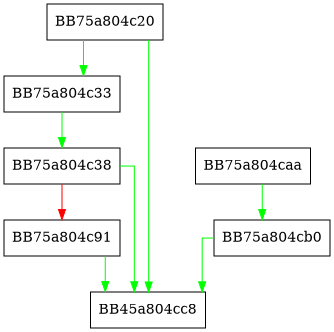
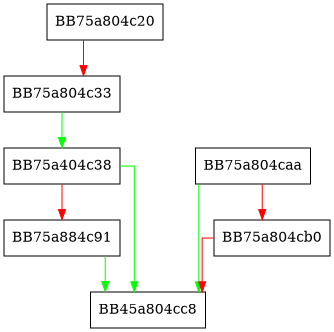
(84, 53) -> (84, 53)
(149, 161) -> (199, 231)
(62, 166) -> (62, 166)
(262, 197) -> (262, 197)
(62, 238) -> (62, 238)
(202, 254) -> (202, 254)
